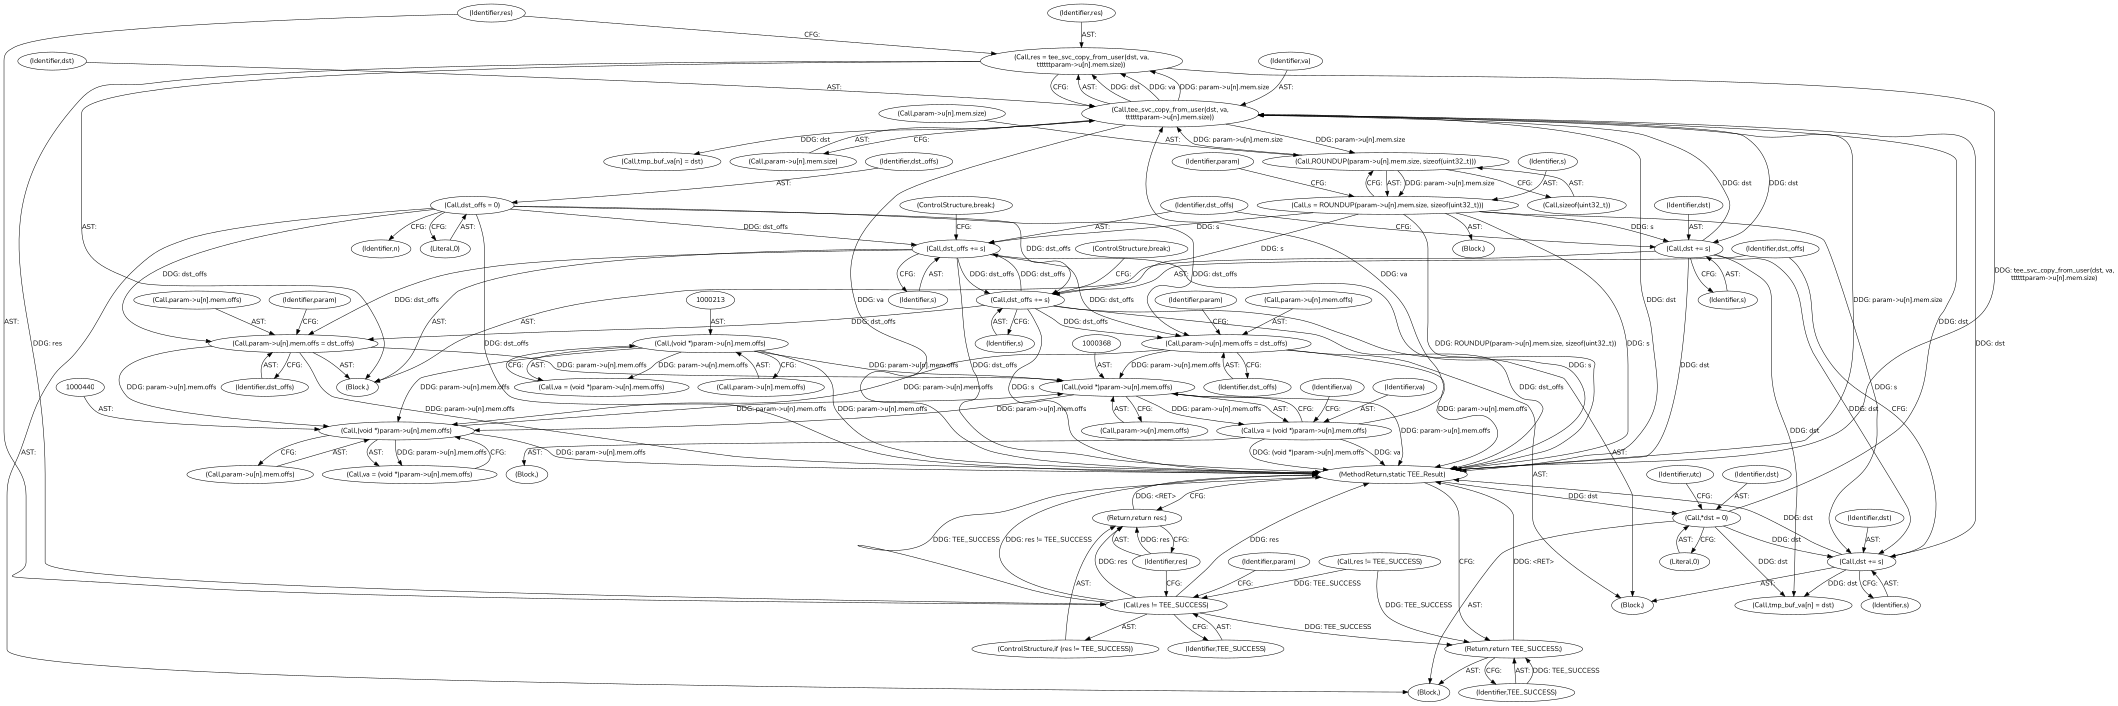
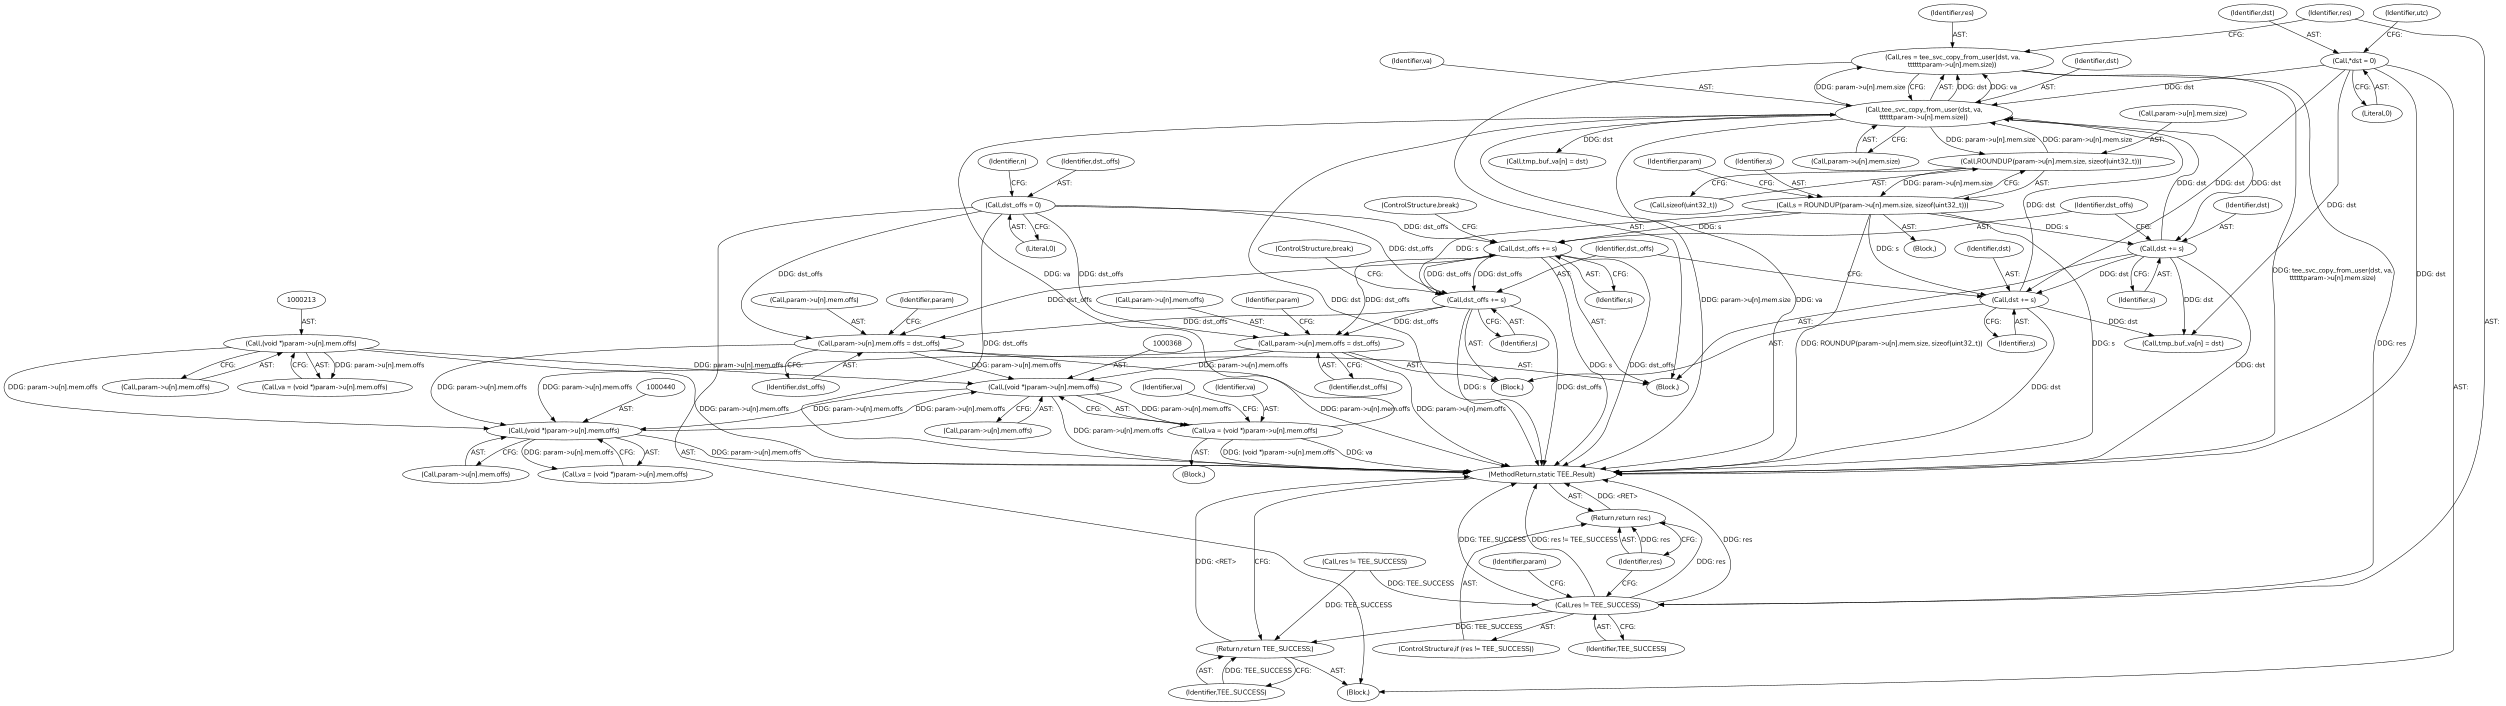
(416, 221) -> (1010, 181)
(1199, 496) -> (1576, 496)
(1556, 497) -> (2184, 457)
